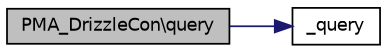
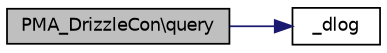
(336, 26) -> (336, 26)
